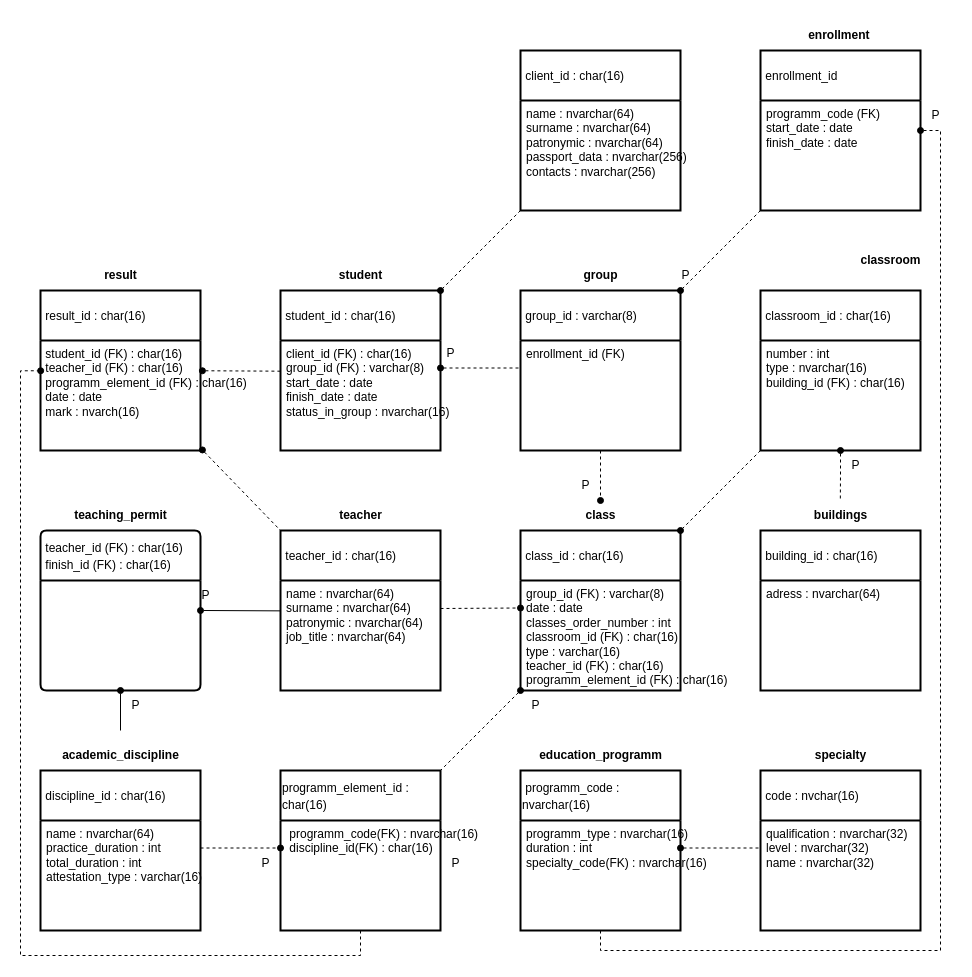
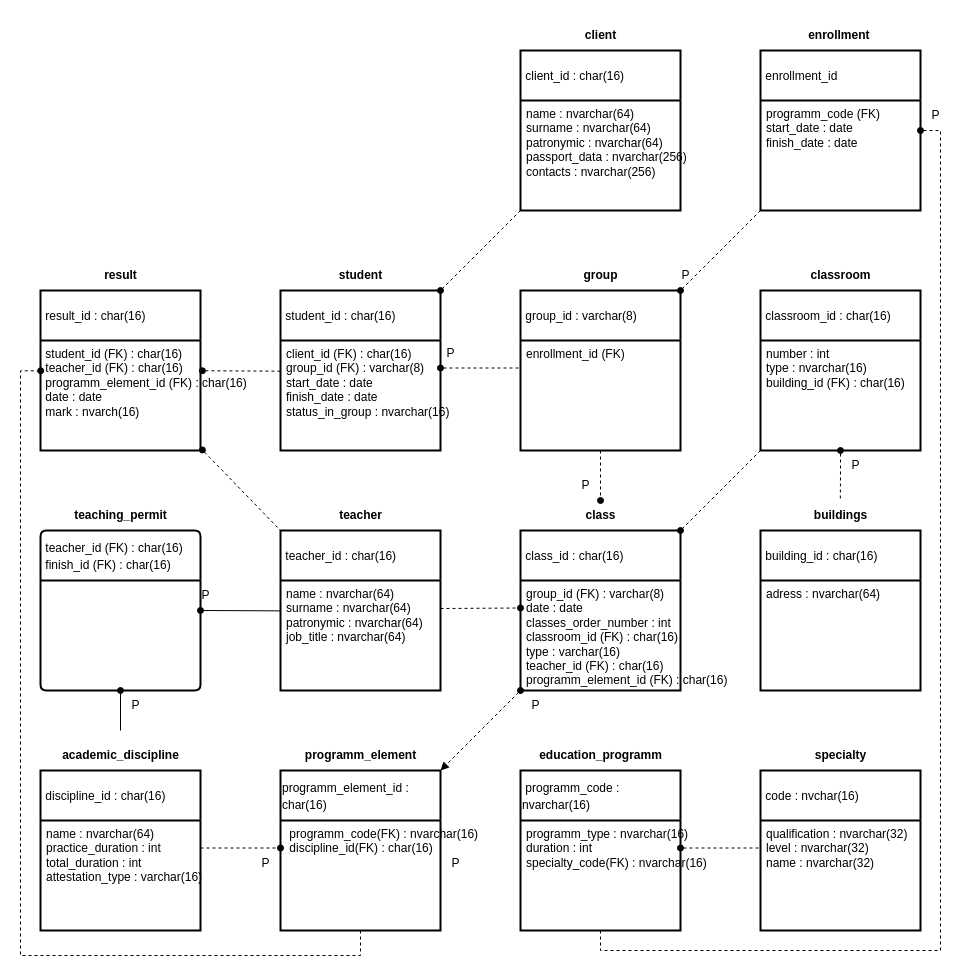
none -> (601, 36)
(891, 261) -> (841, 276)
none -> (361, 756)
(445, 766) -> (448, 763)
